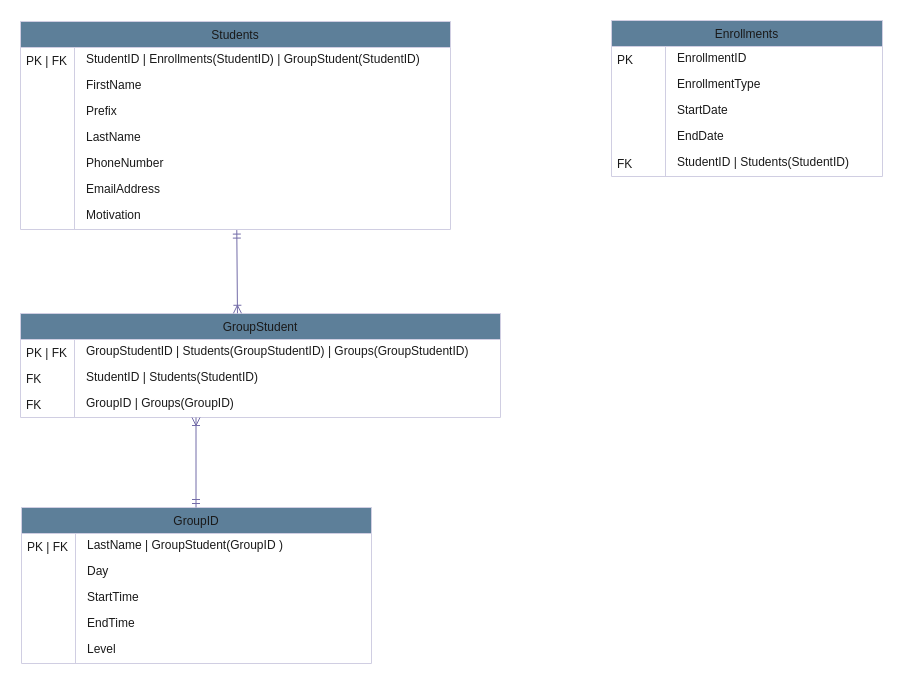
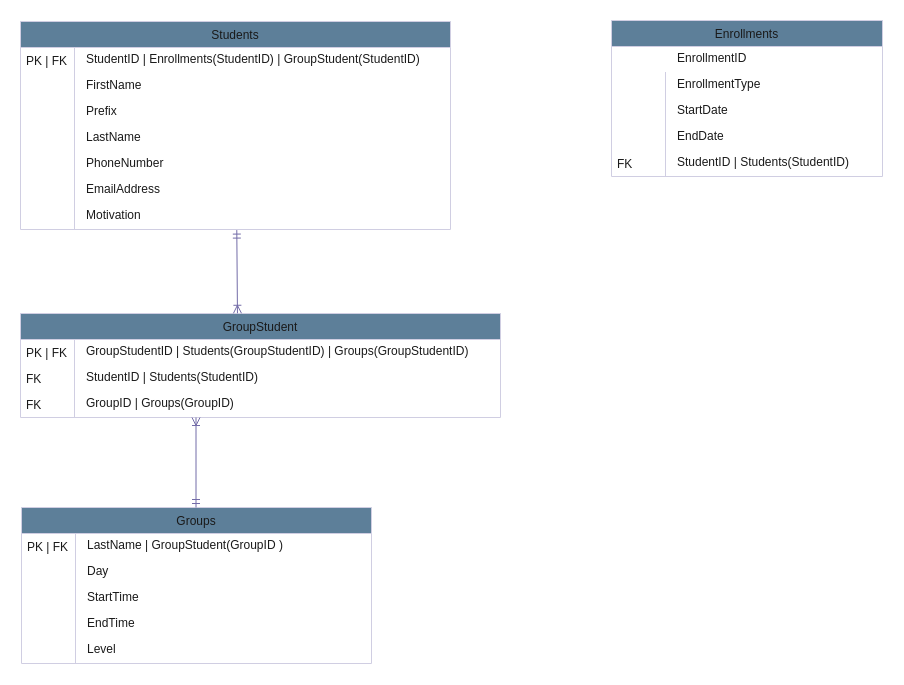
(639, 60) -> none
(196, 521) -> (196, 521)
